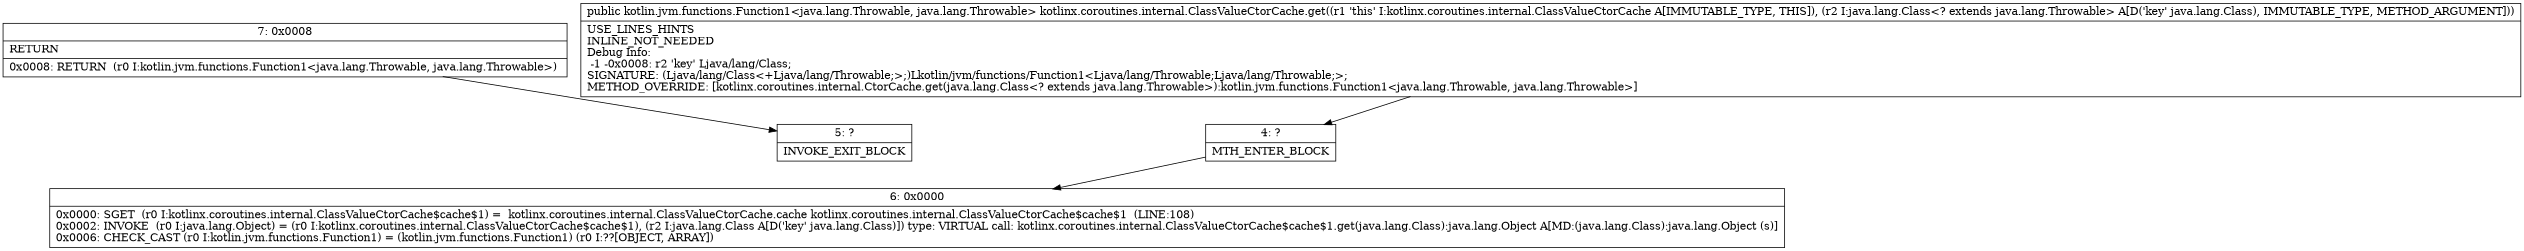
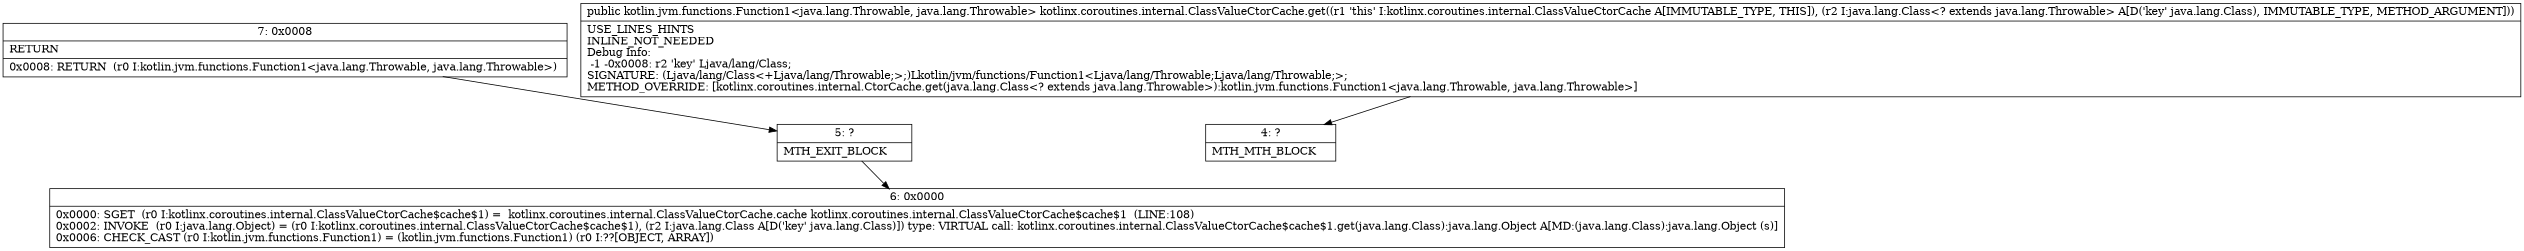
(844, 152) -> (835, 152)
(1271, 152) -> (1264, 152)
(1133, 172) -> (873, 172)
